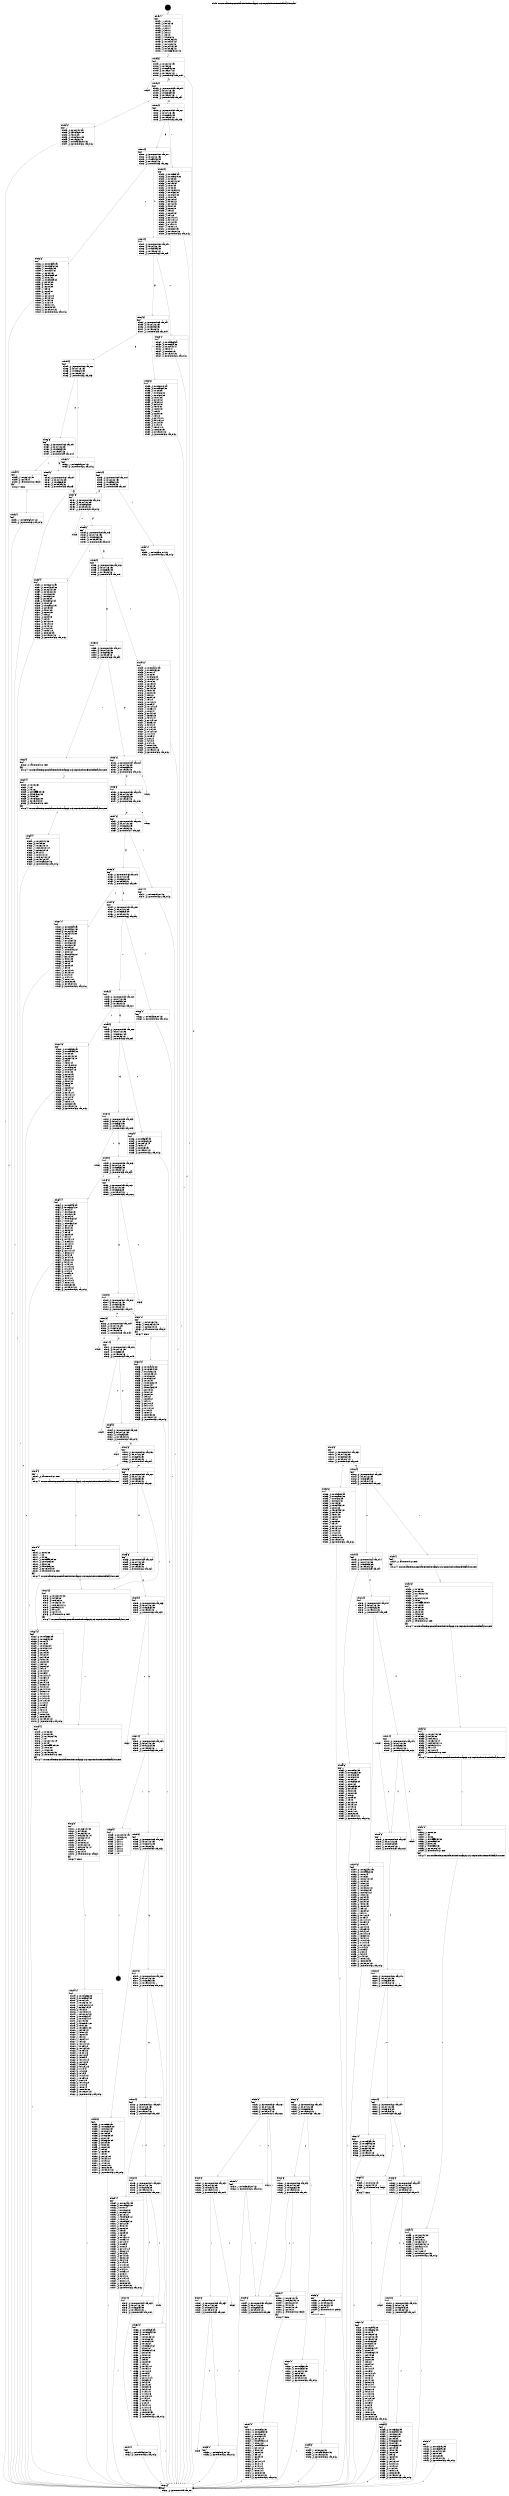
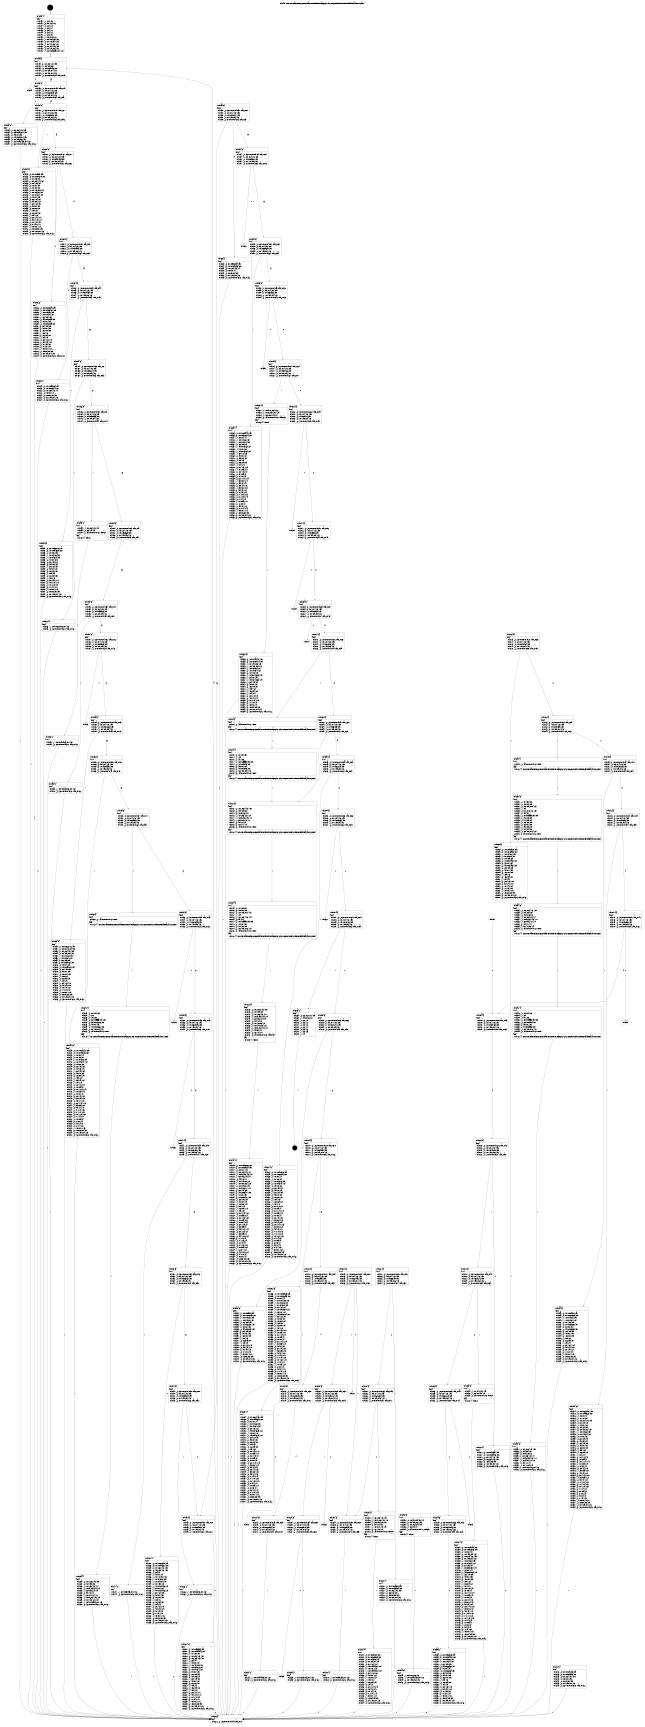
(72, 491) -> (113, 570)
(119, 1015) -> (216, 818)
(251, 2243) -> (342, 1602)
